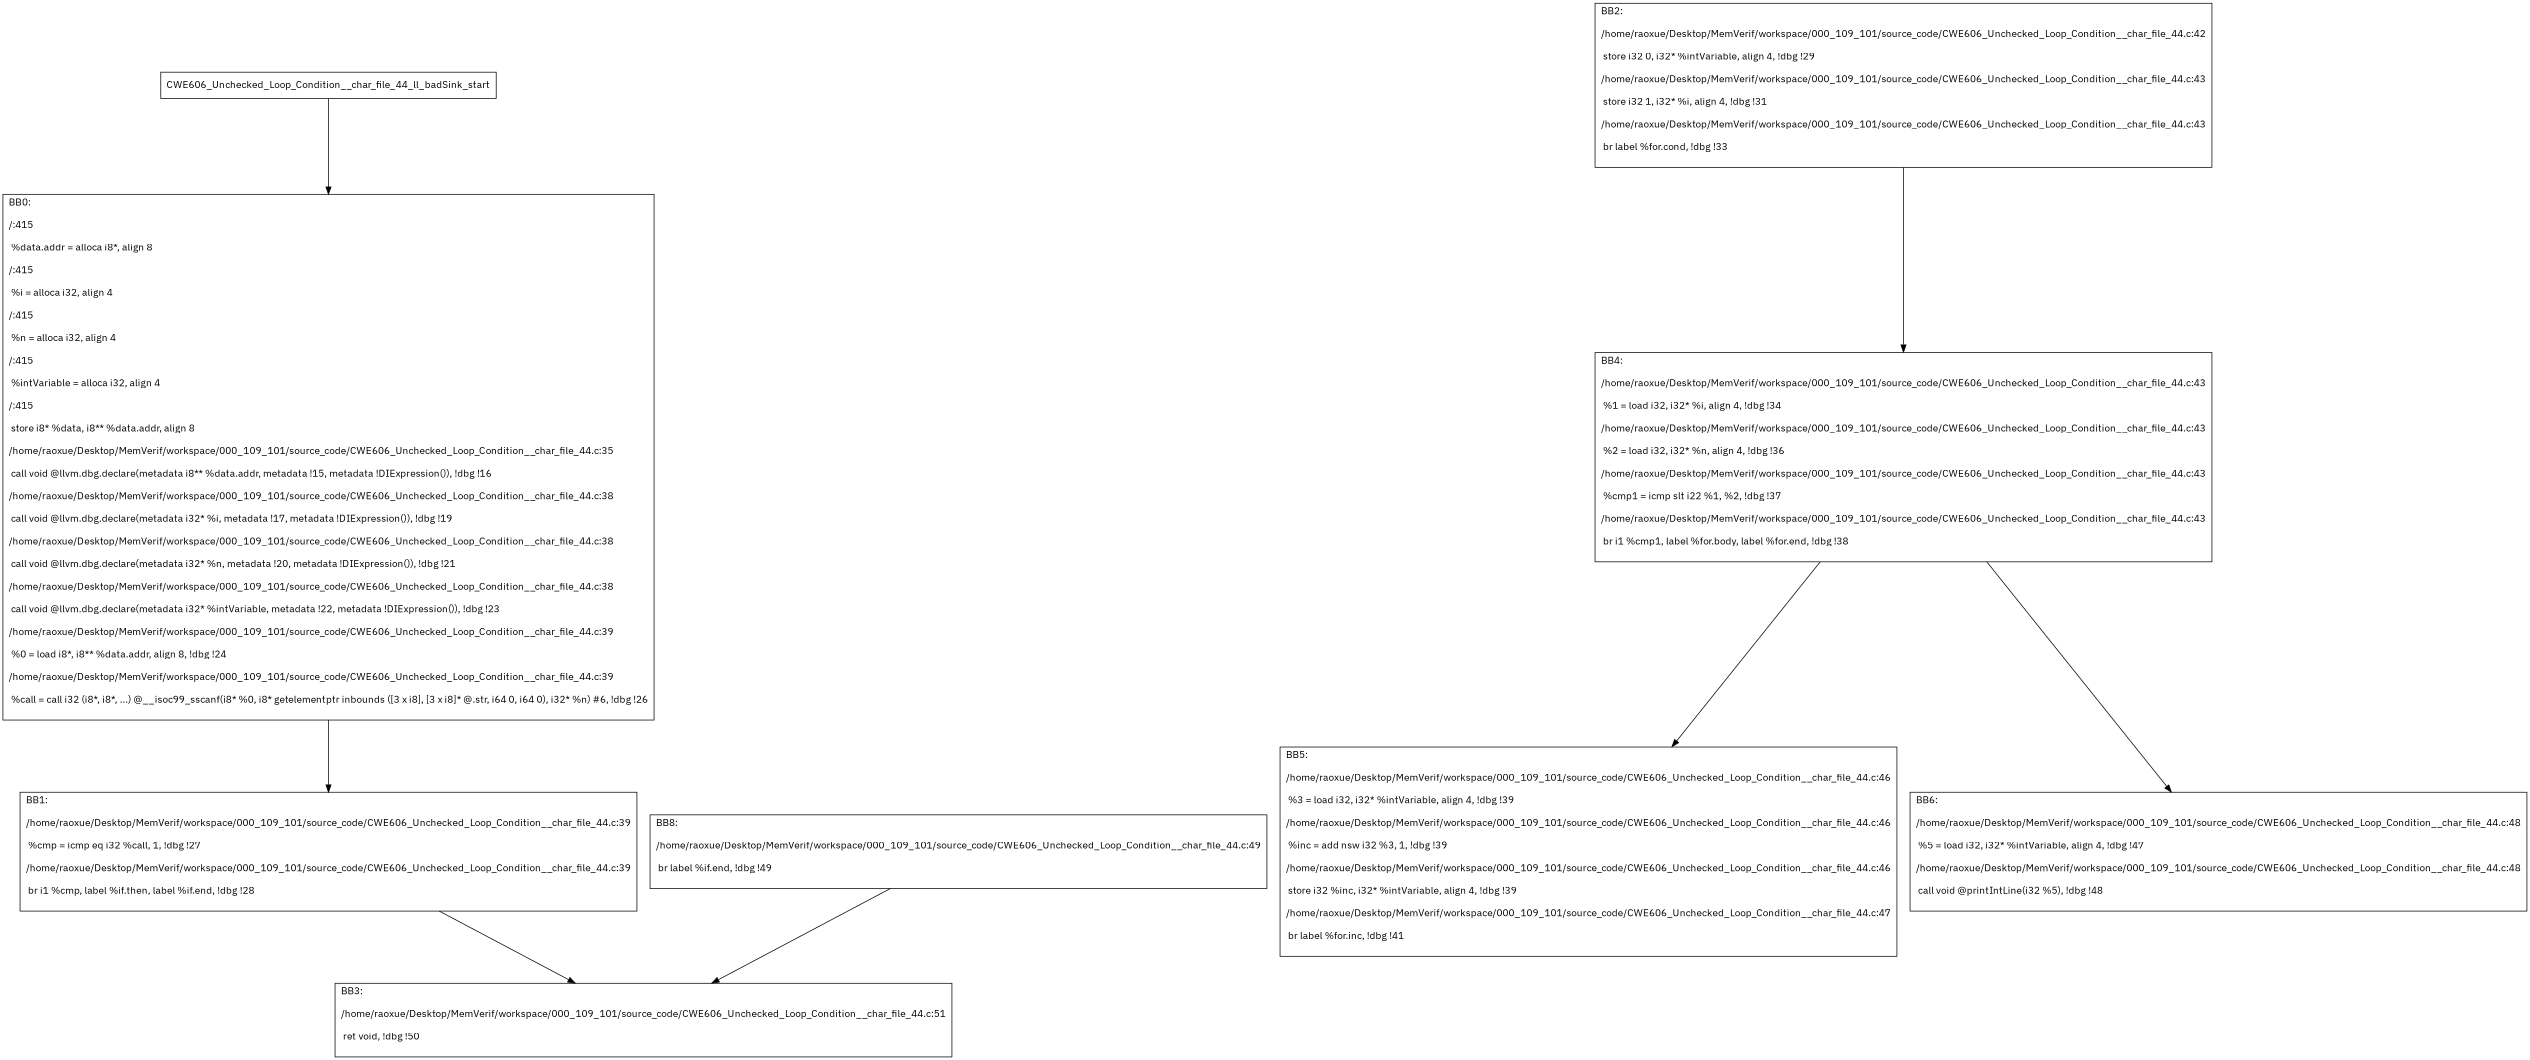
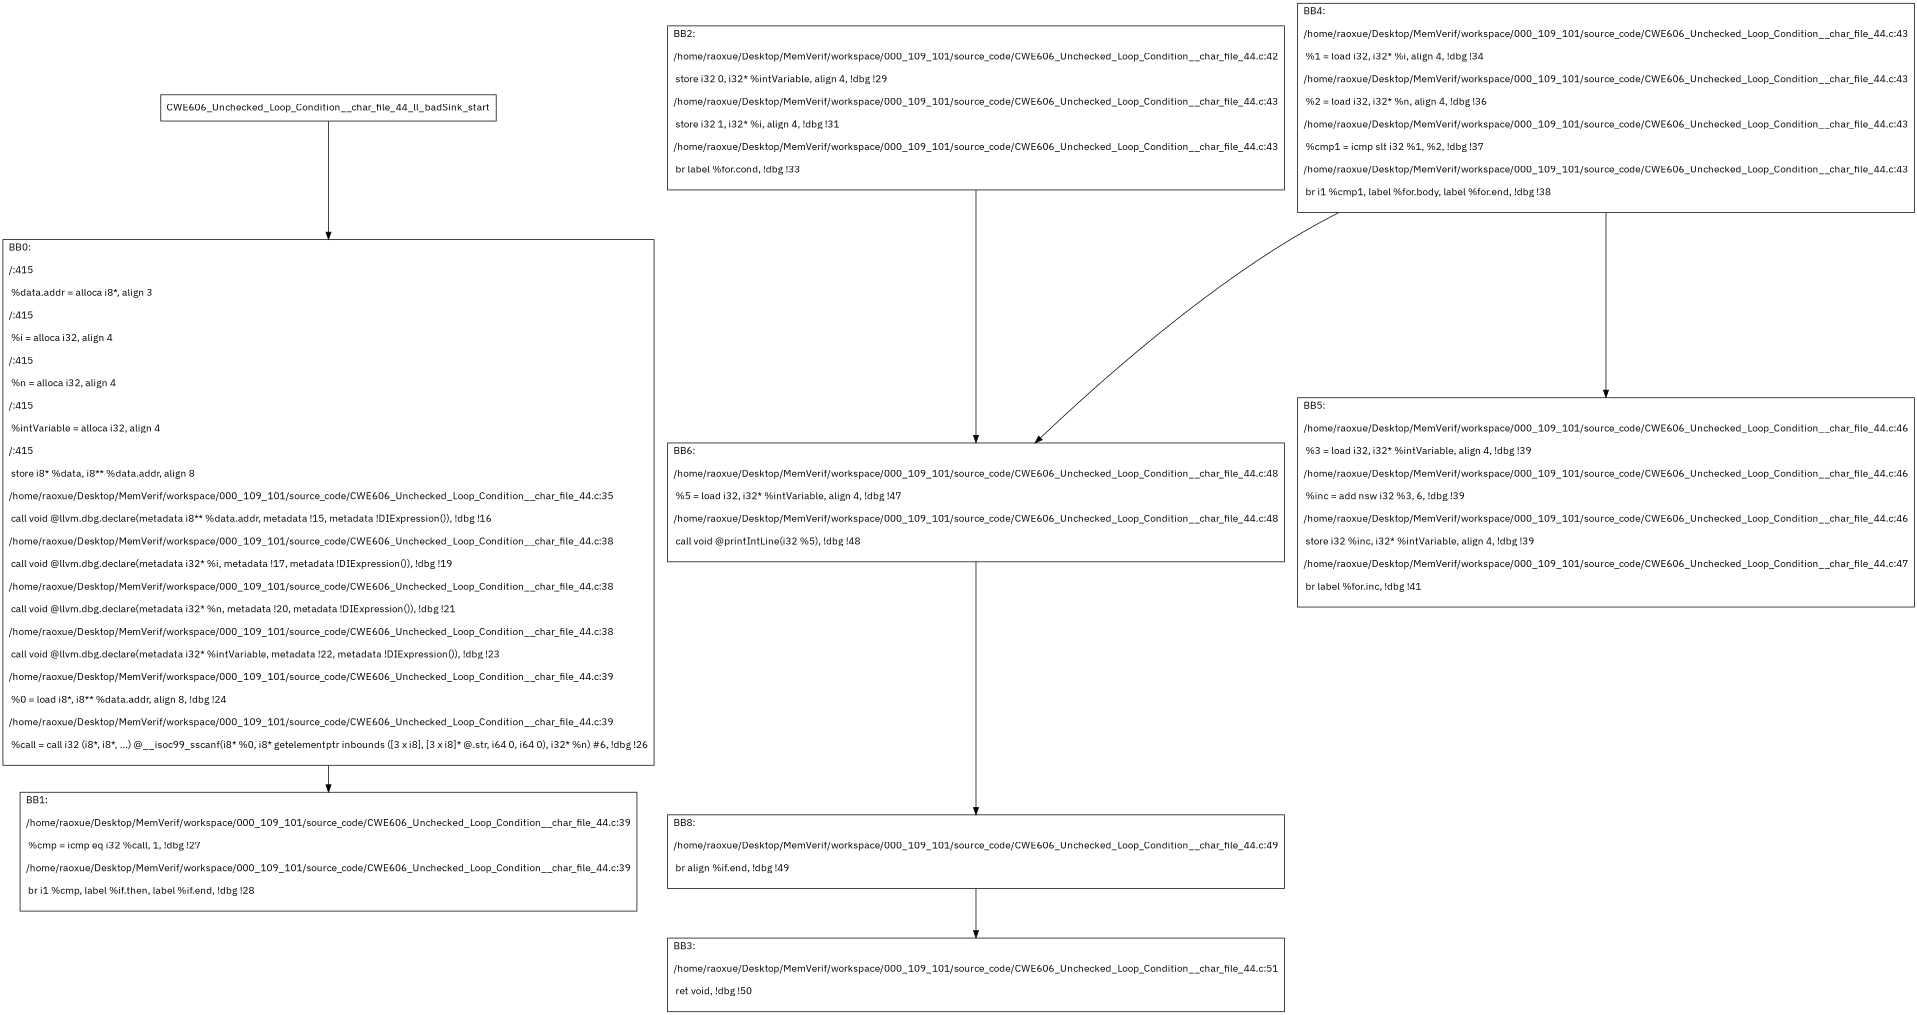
(81, 248) -> (81, 293)
(1903, 256) -> (976, 313)
(1691, 496) -> (1394, 147)
none -> (976, 685)
(1367, 845) -> (1384, 496)
(714, 868) -> (732, 868)
(504, 945) -> none
